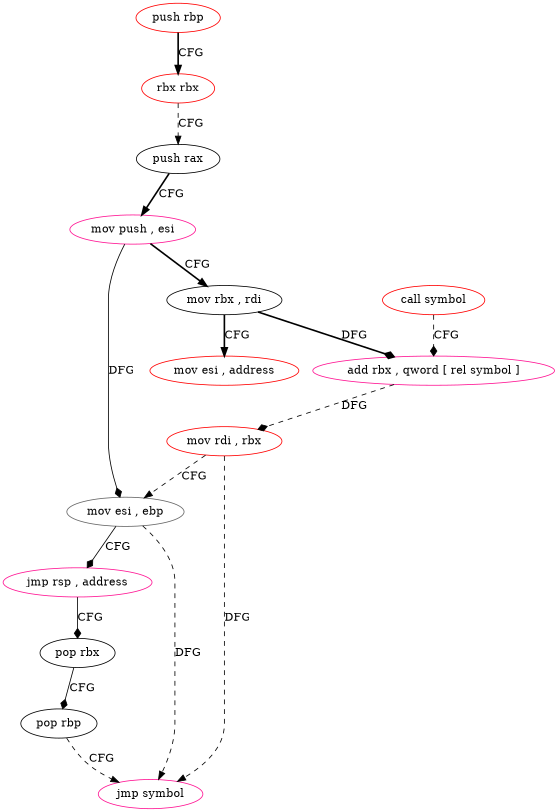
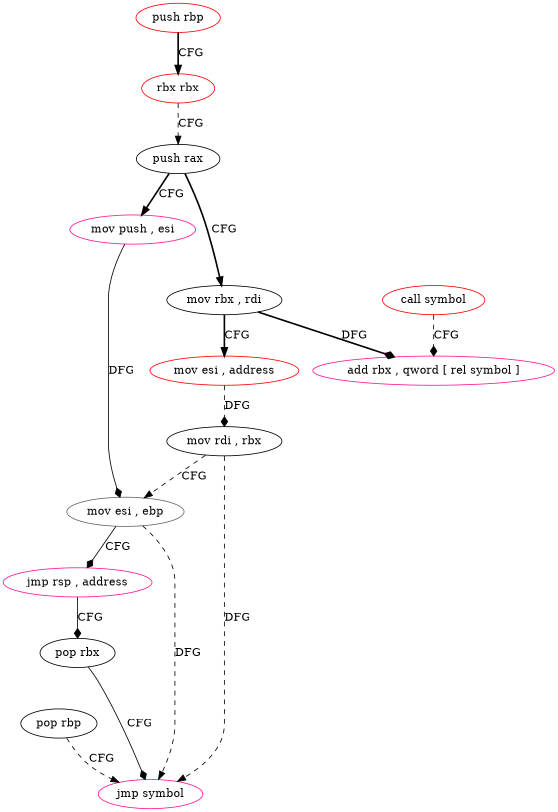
(175, 262) -> (206, 224)
(331, 405) -> (224, 401)
(224, 441) -> (224, 441)
(70, 684) -> (118, 717)
